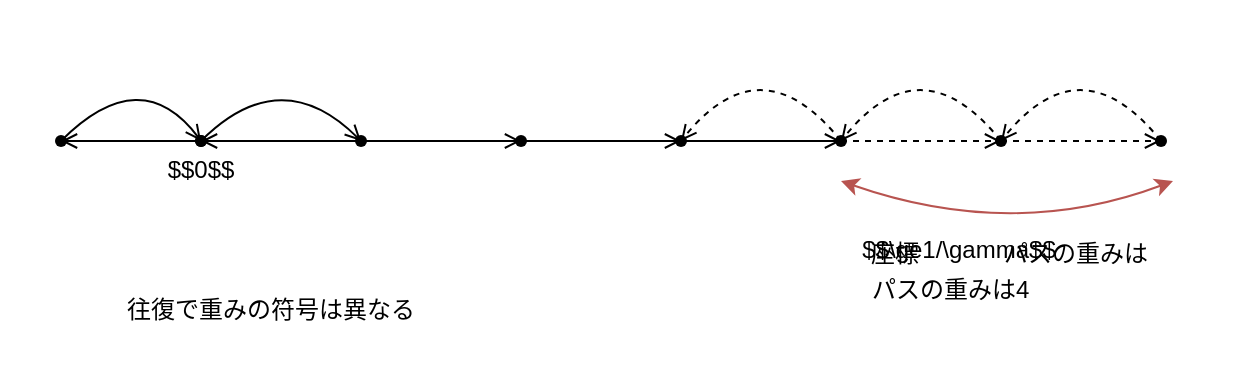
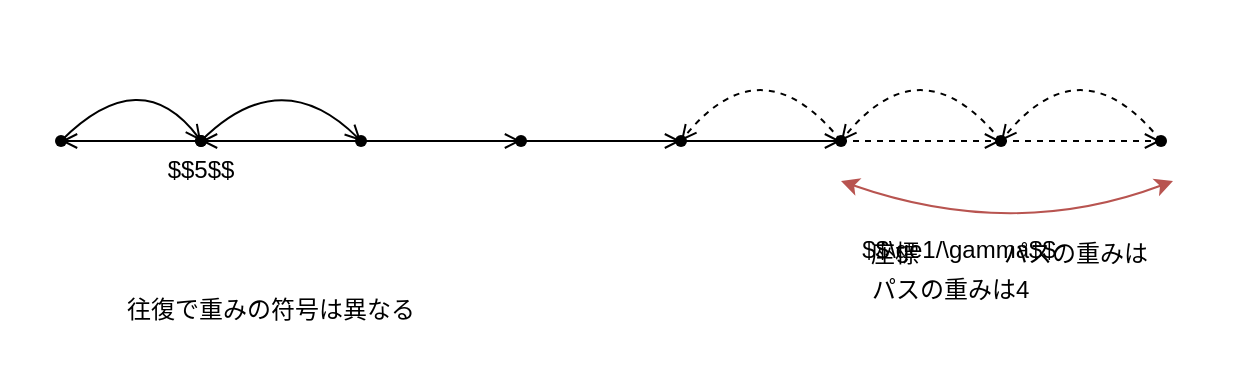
(202, 171) -> (202, 171)
